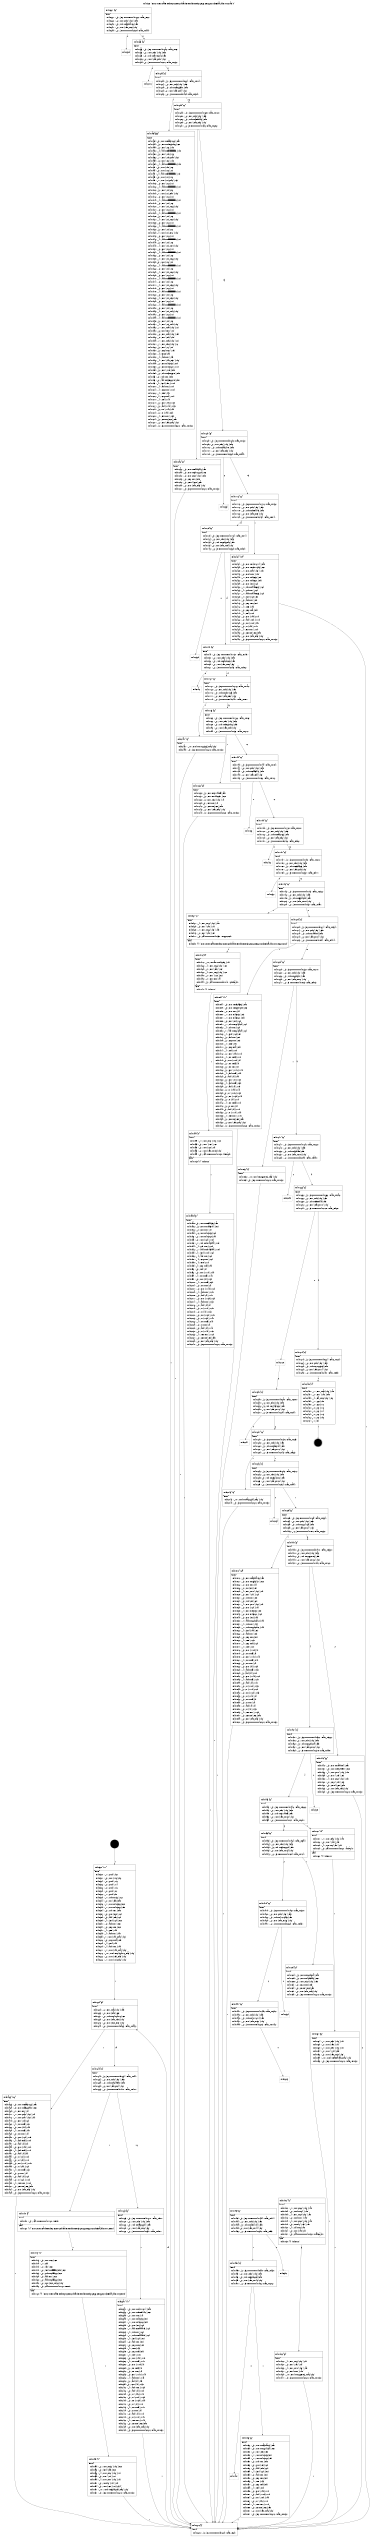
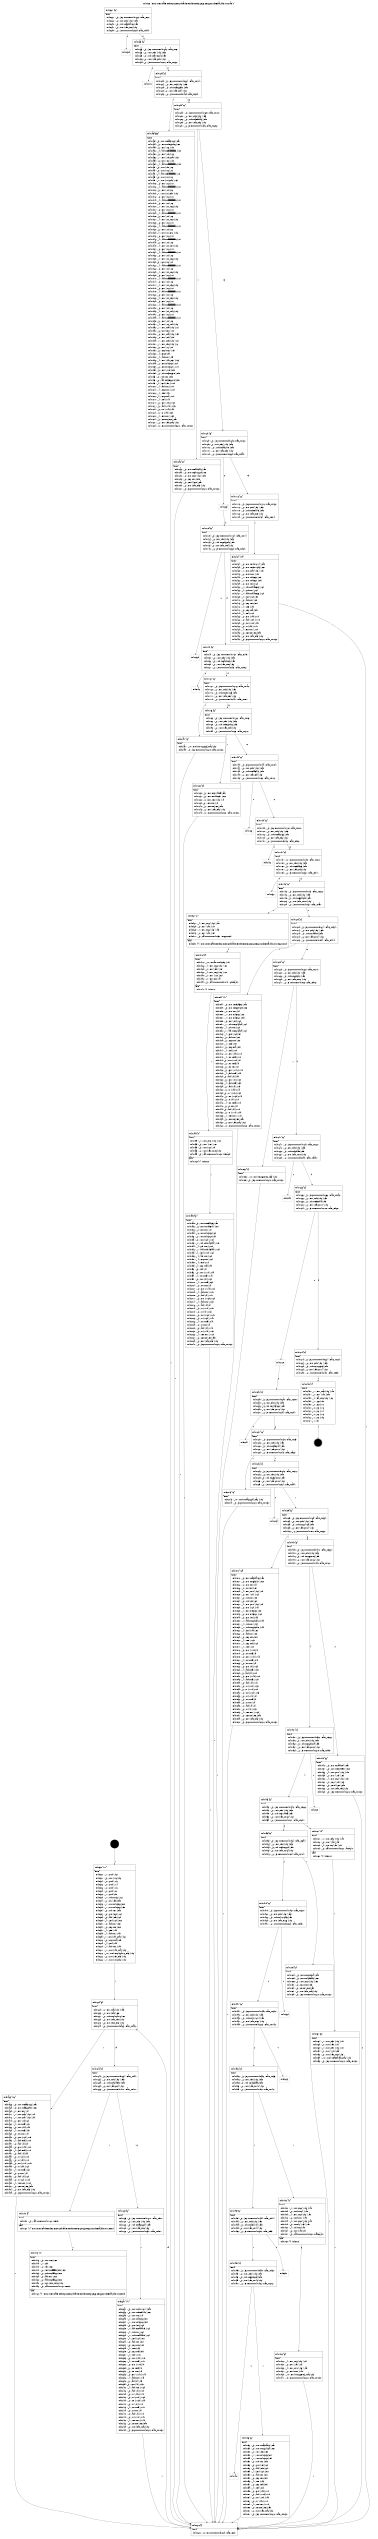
(240, 523) -> (224, 518)
none -> (254, 2079)
(112, 2476) -> none
